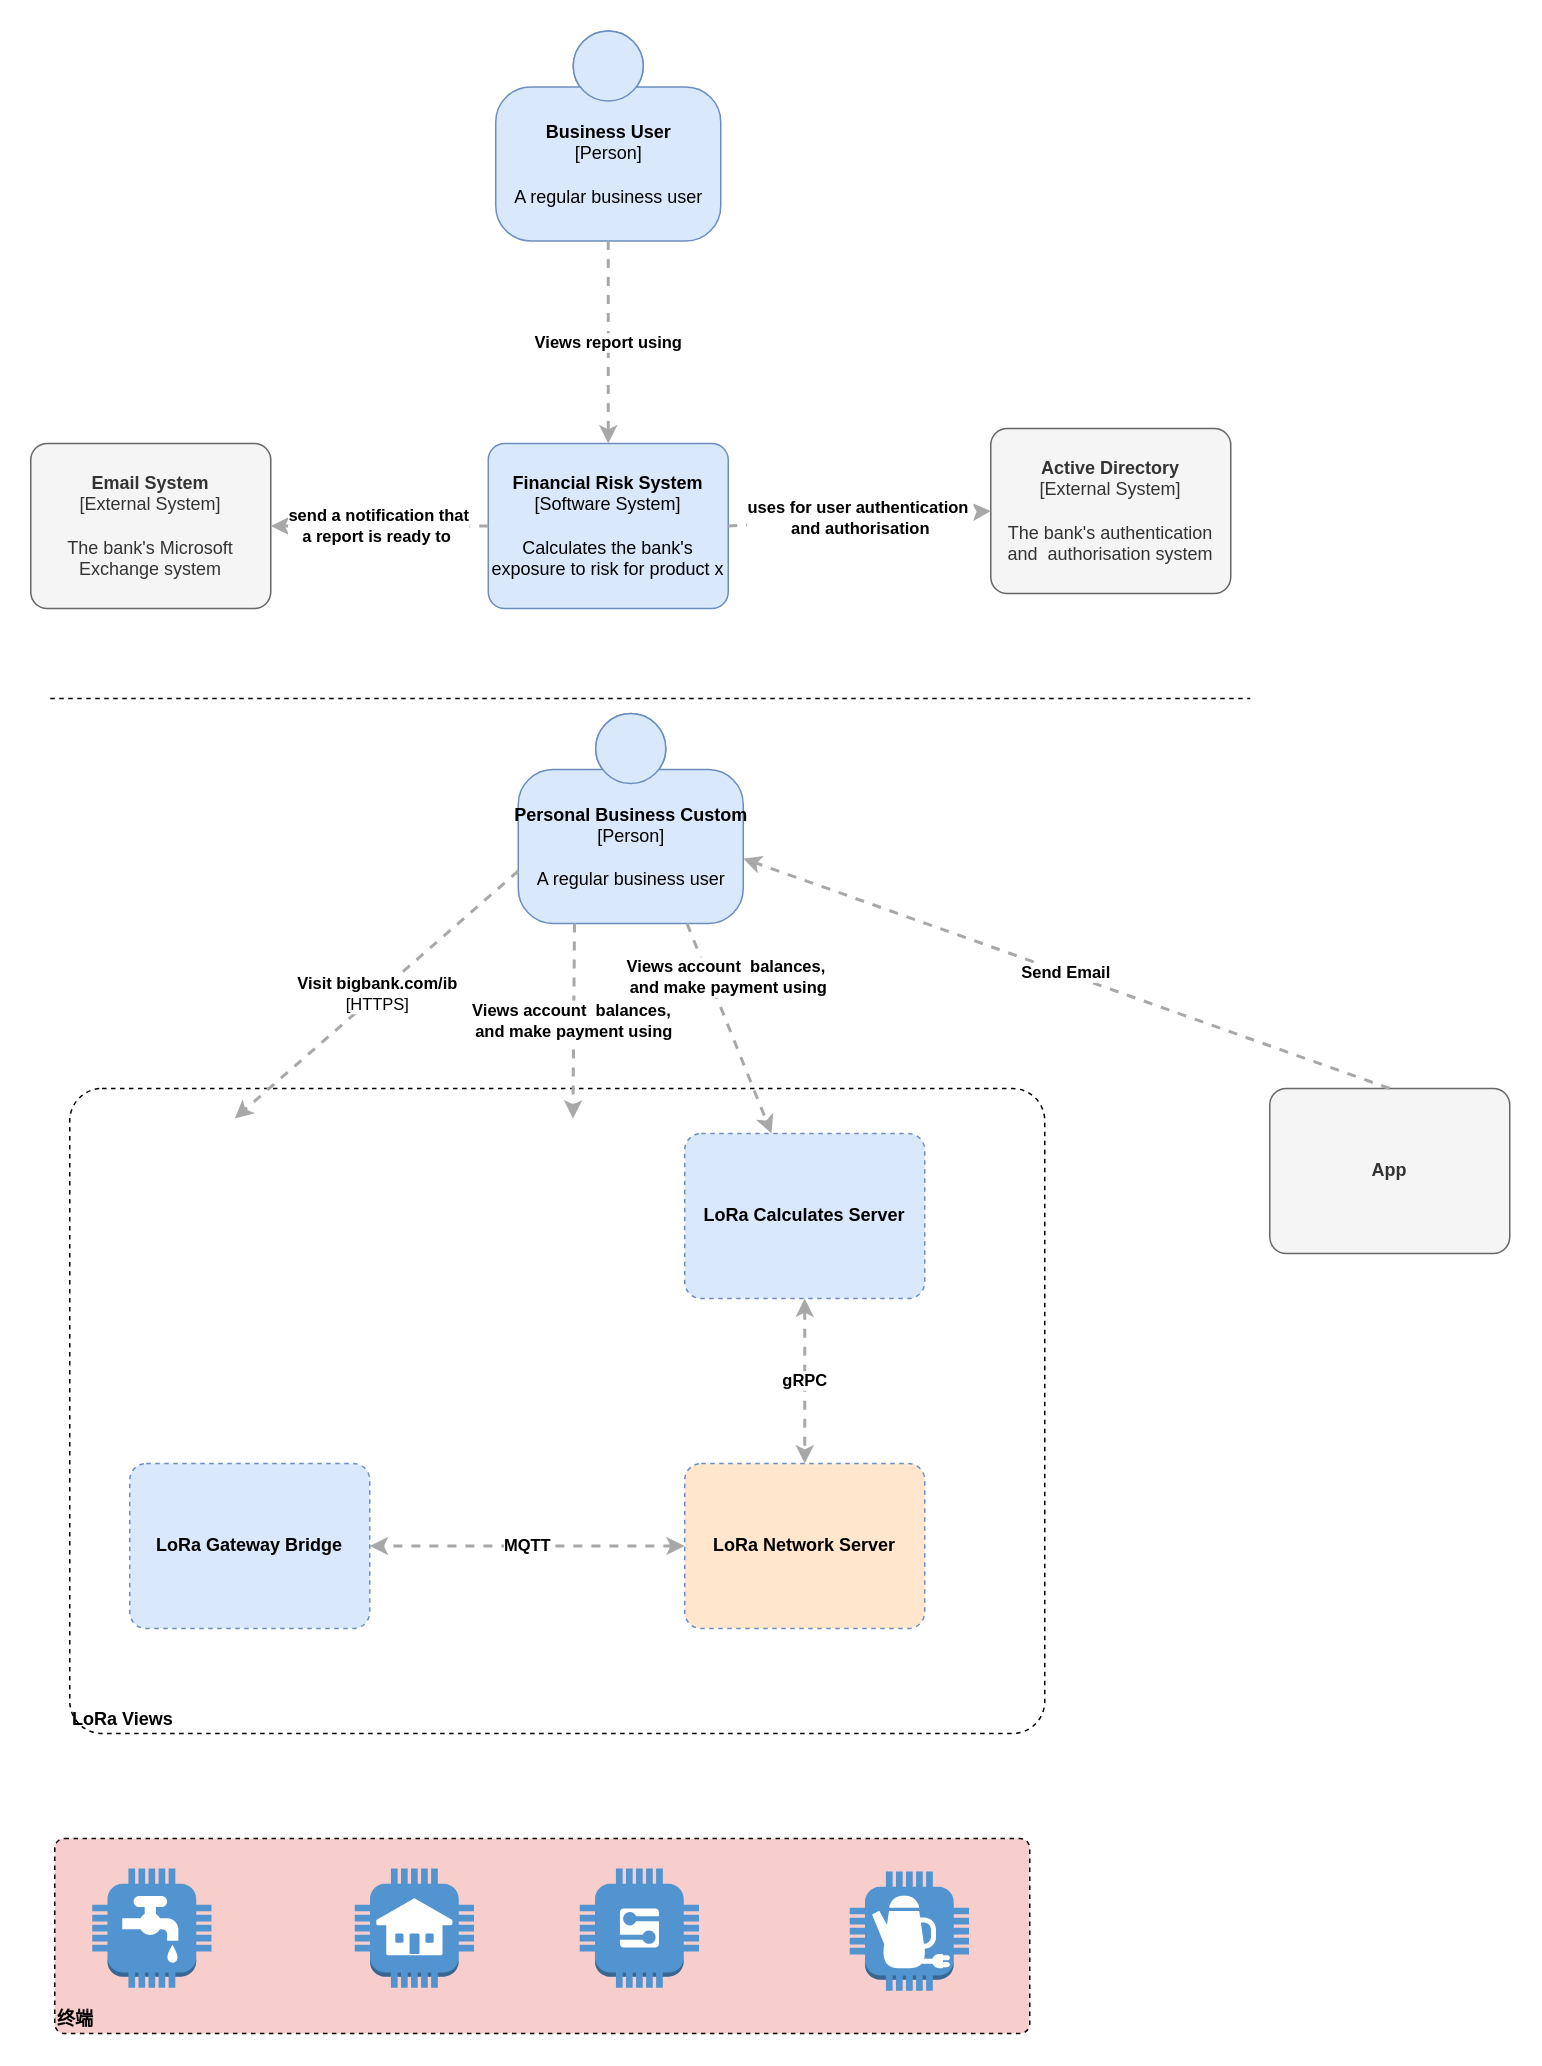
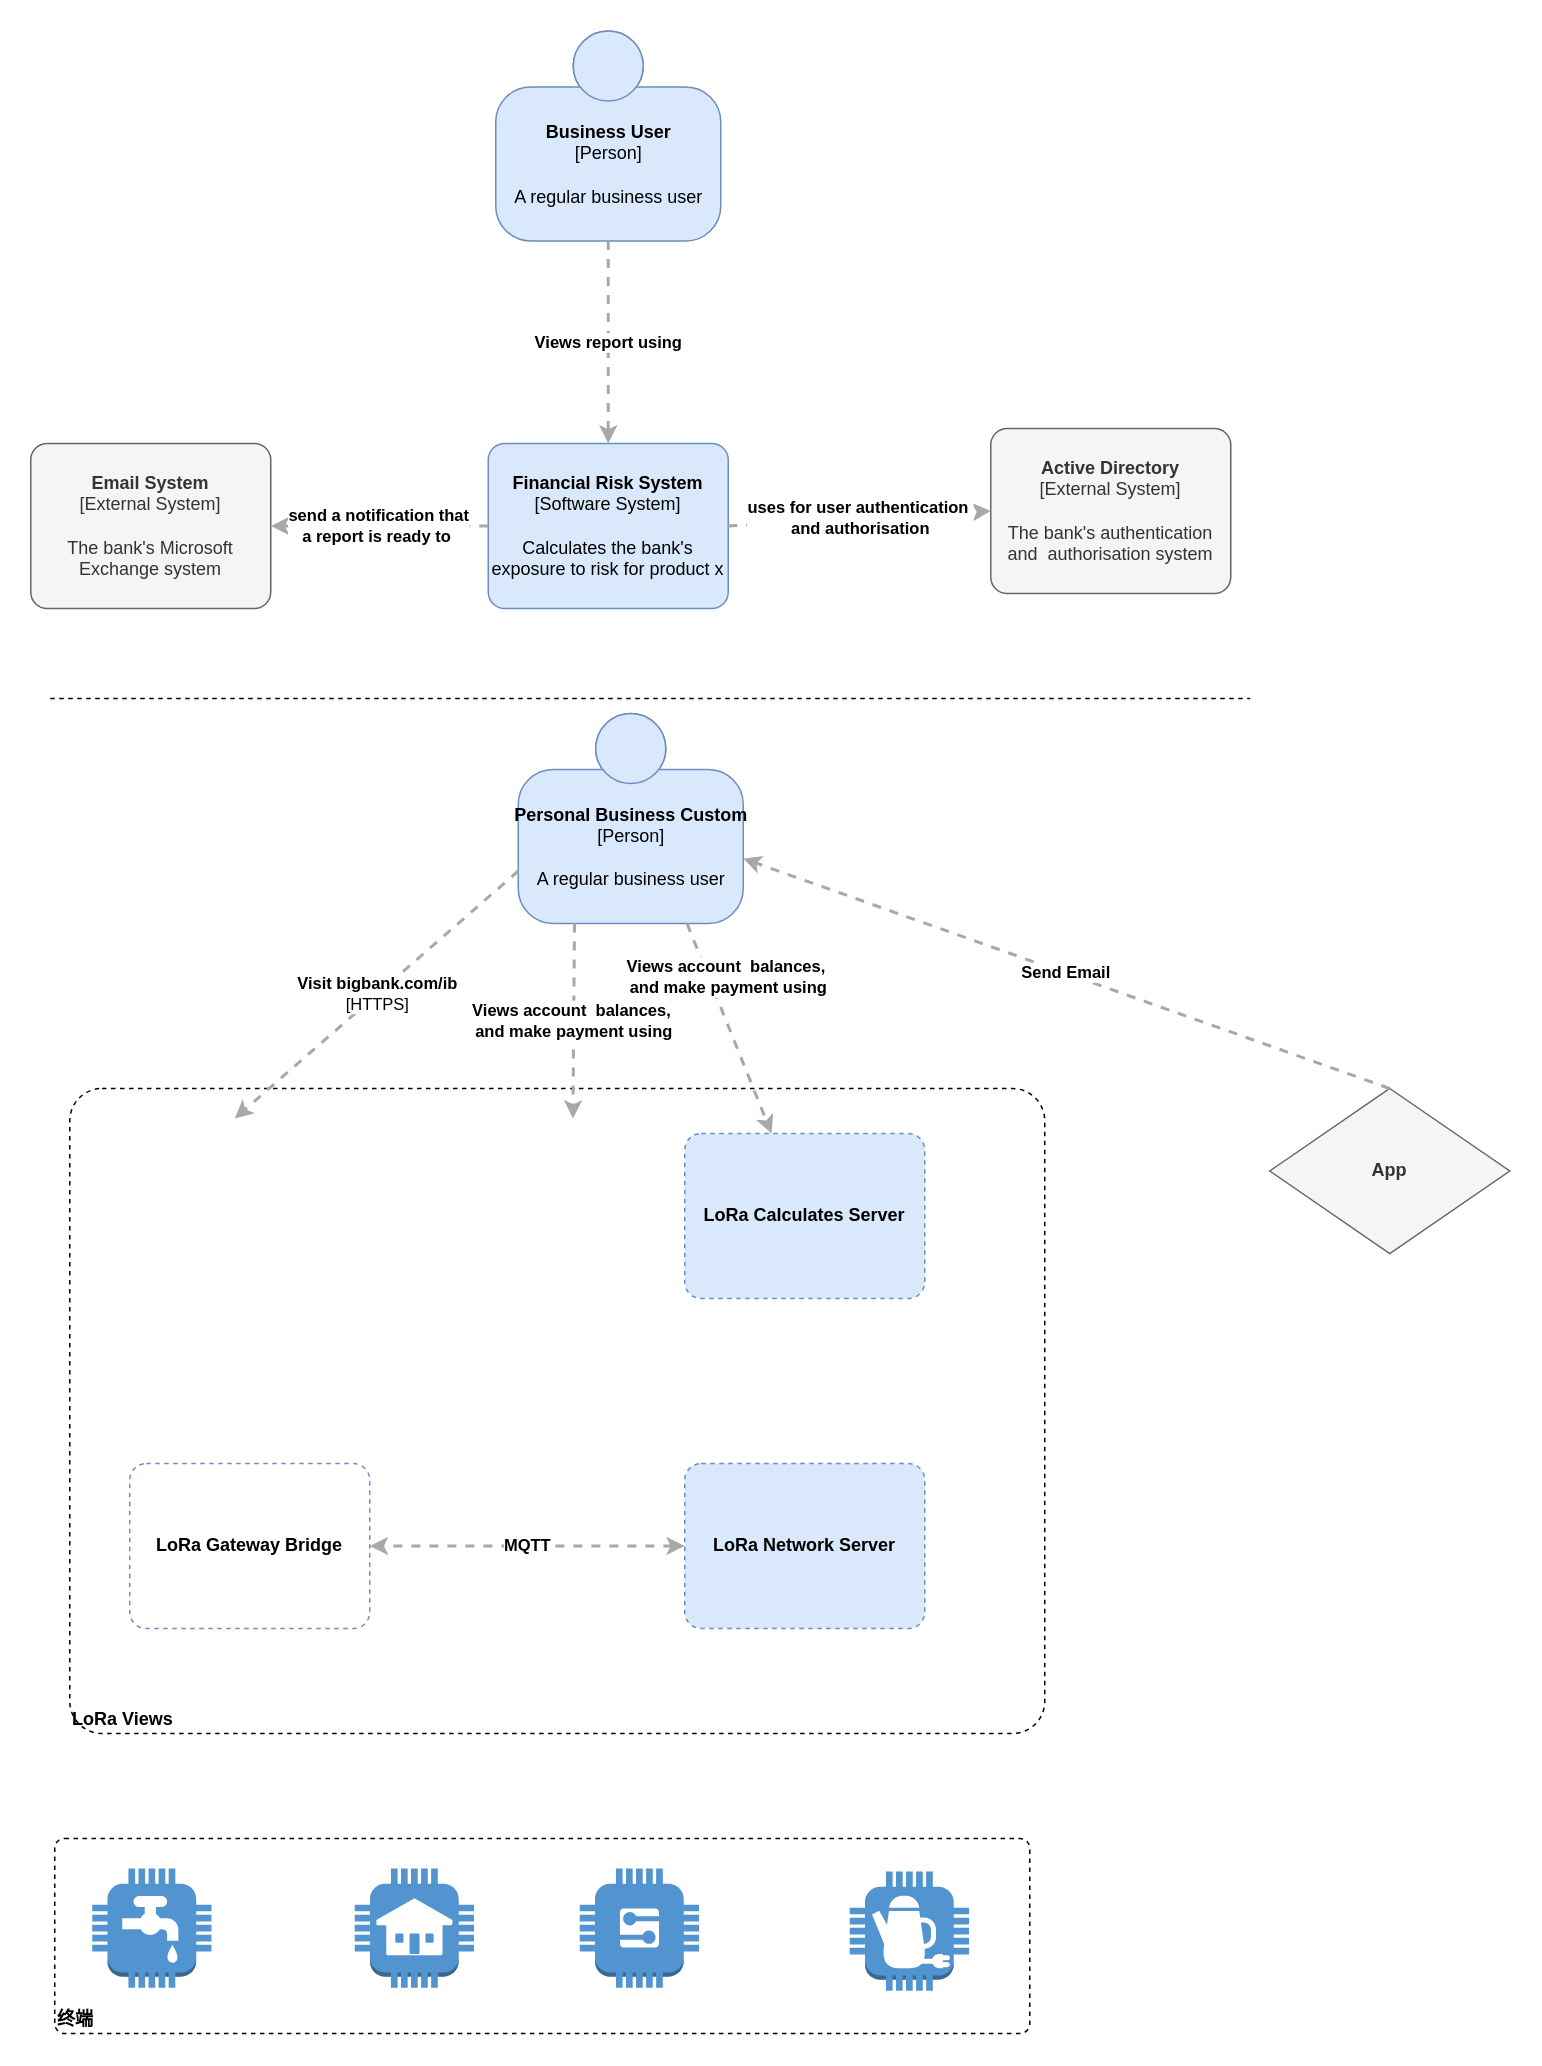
(1390, 1171) -> (1390, 1171)
(805, 1379) -> none
(250, 1546) -> (250, 1546)
(805, 1546) -> (805, 1546)
(542, 1936) -> (542, 1936)
